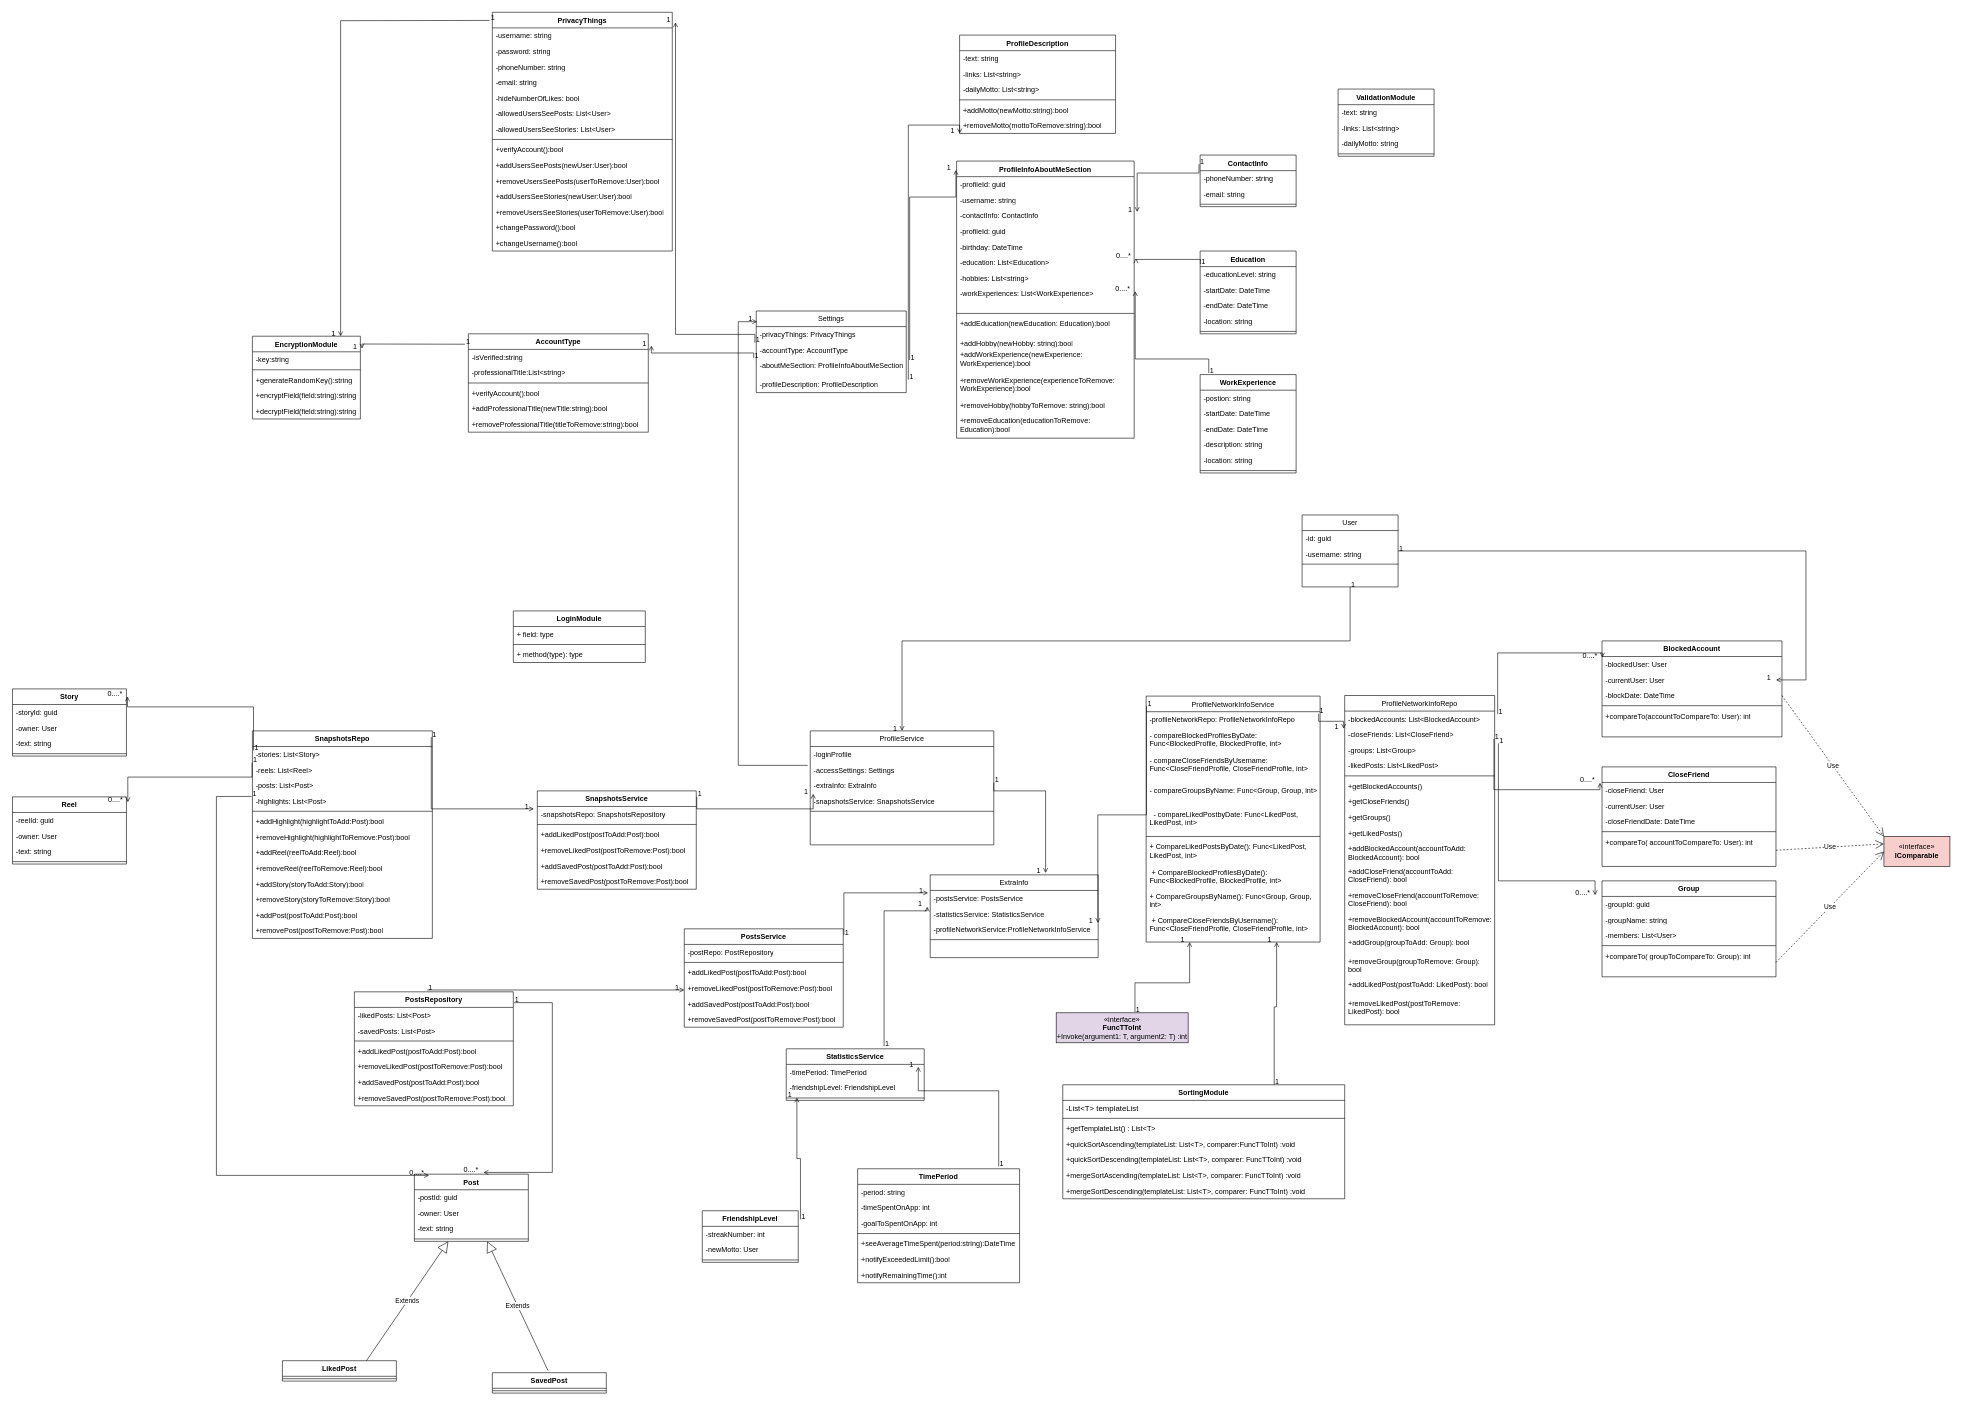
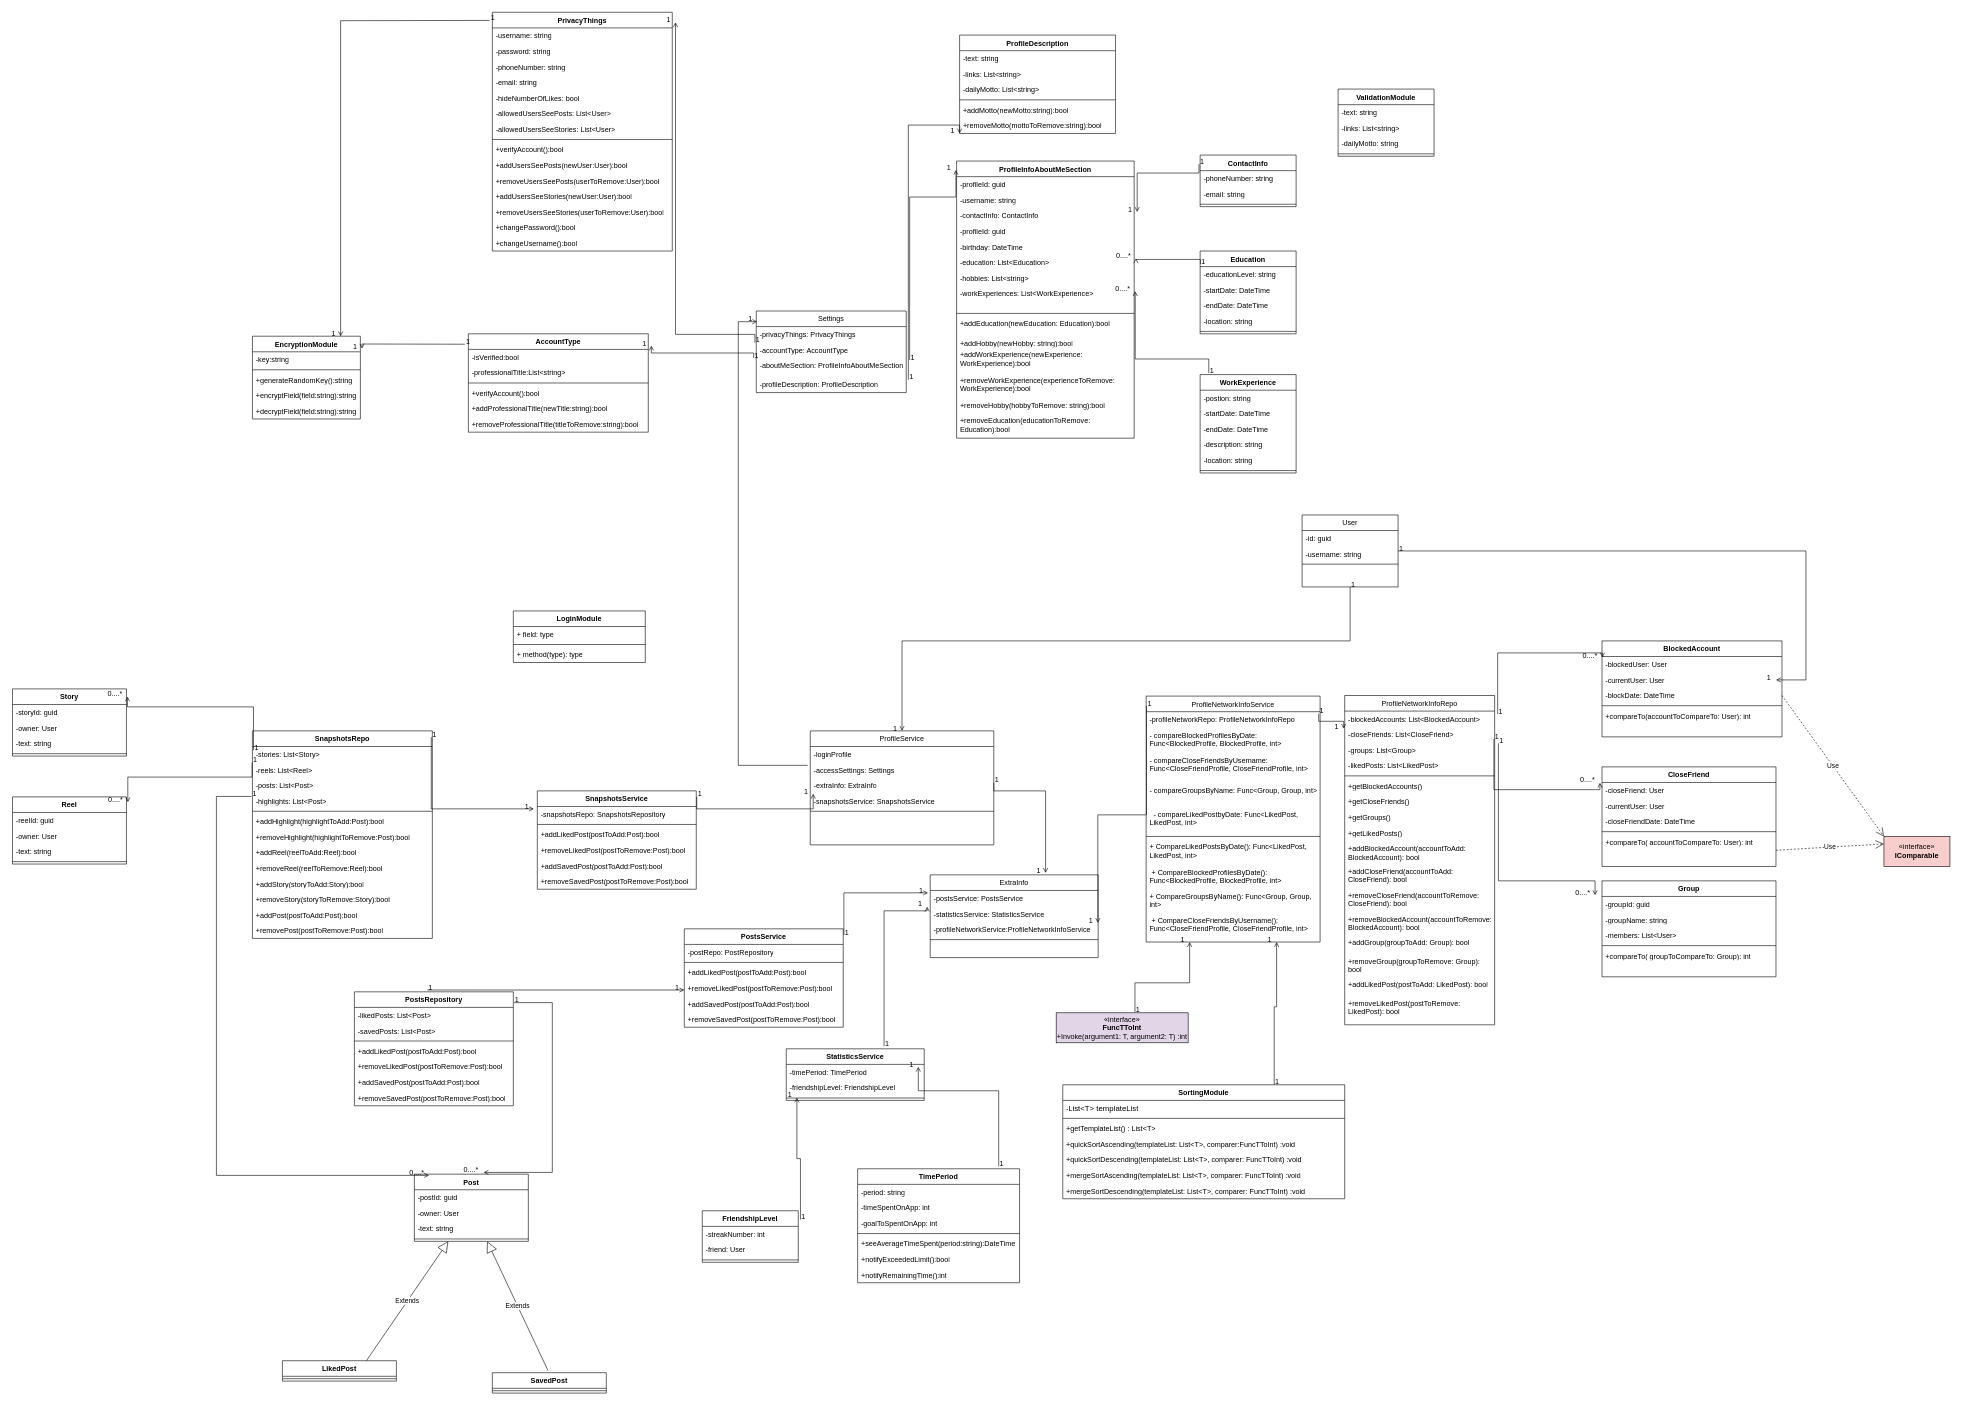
(504, 358) -> (499, 358)
(1830, 907) -> none
(734, 1251) -> (729, 1251)
